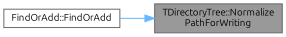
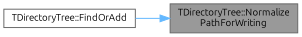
(62, 18) -> (70, 18)
